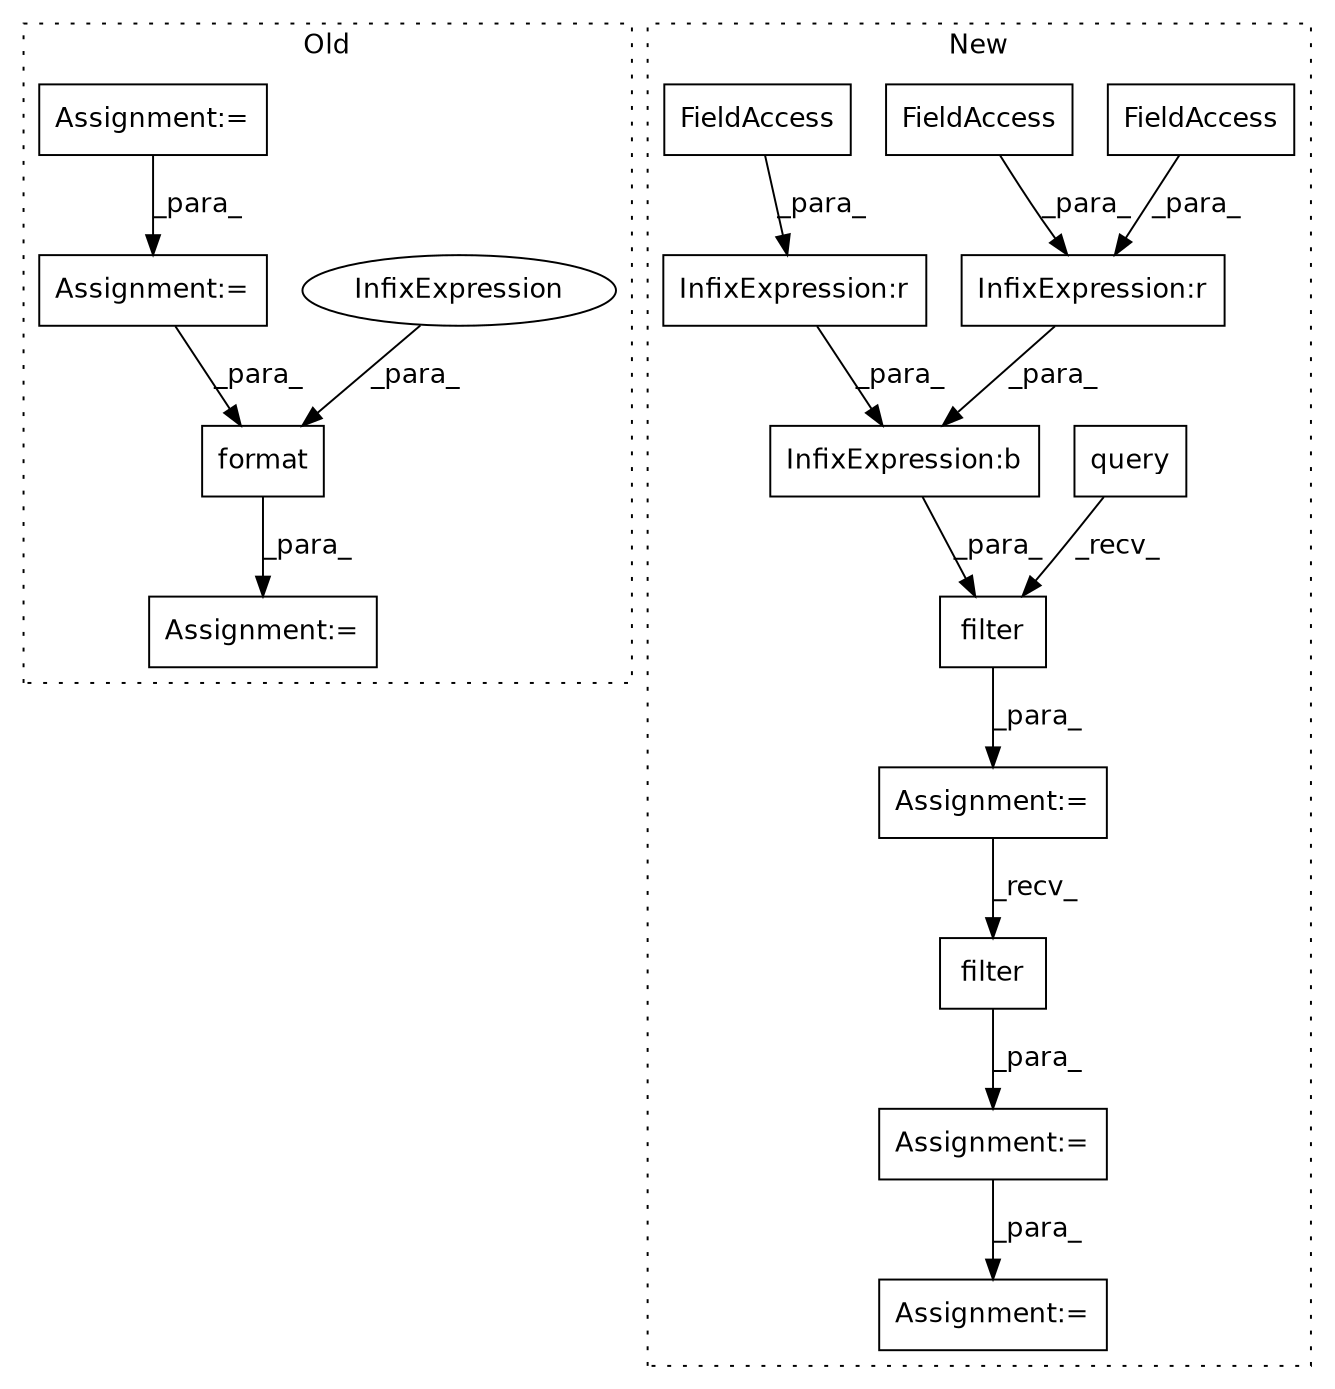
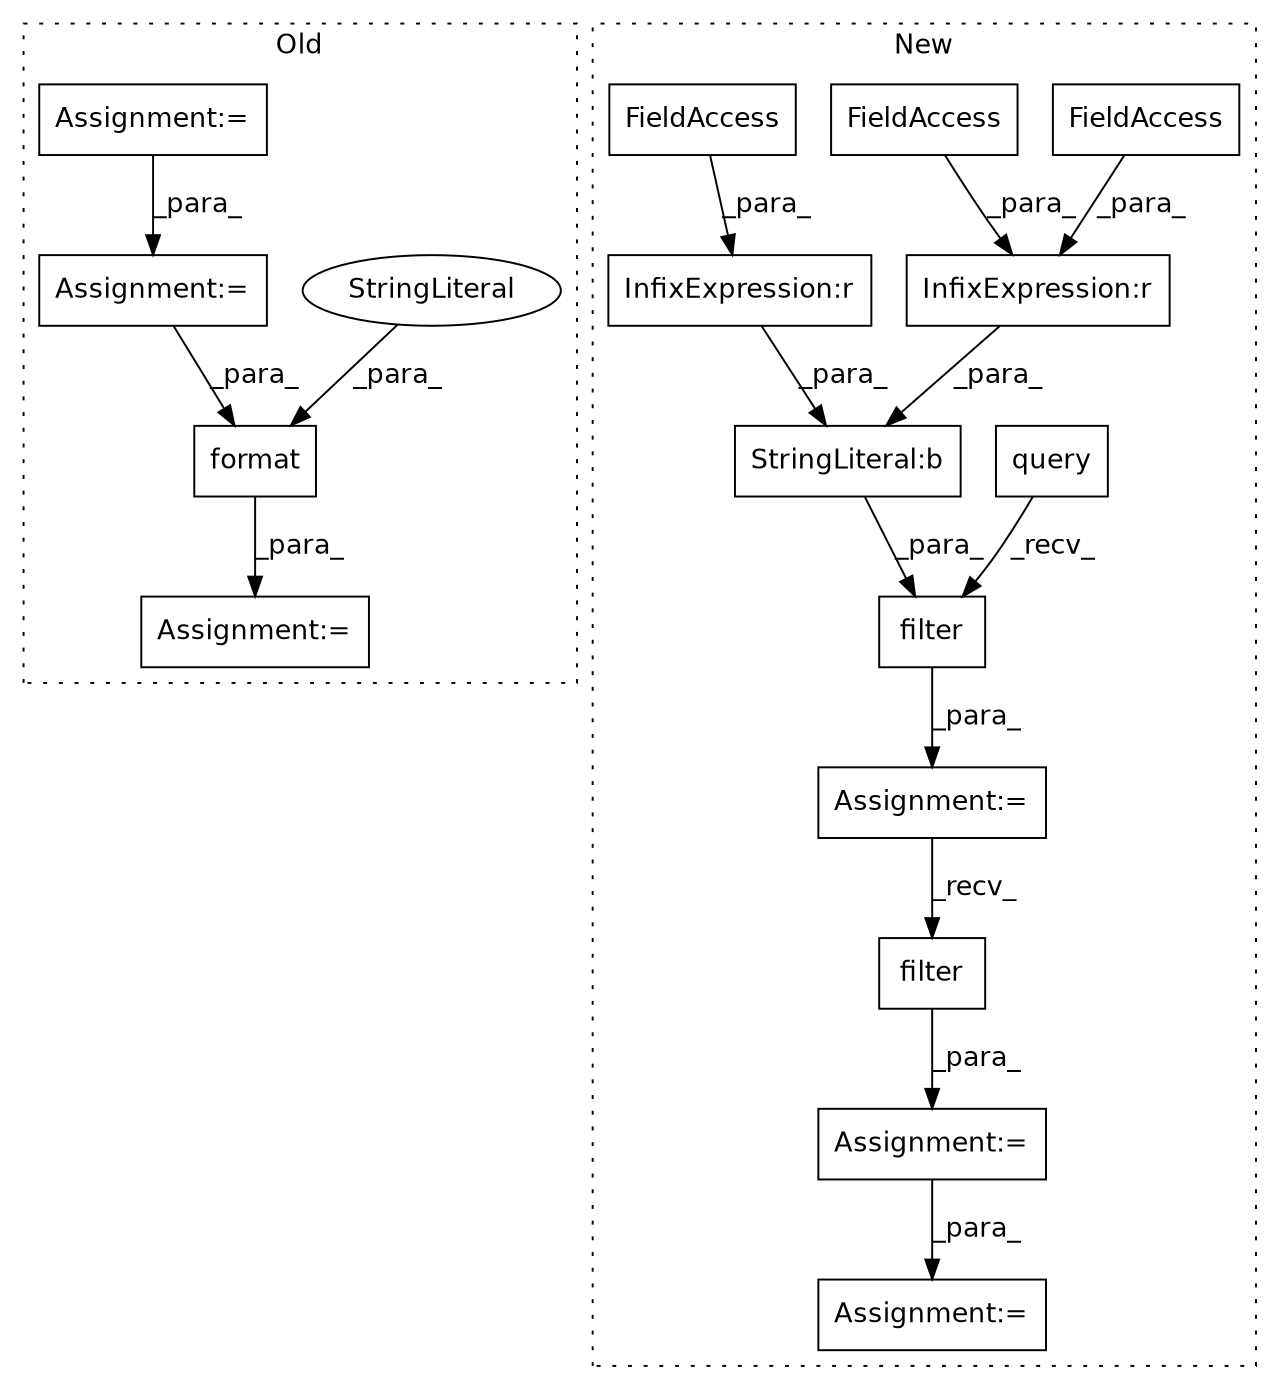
(459, 290) -> (432, 290)
(905, 461) -> (848, 461)
